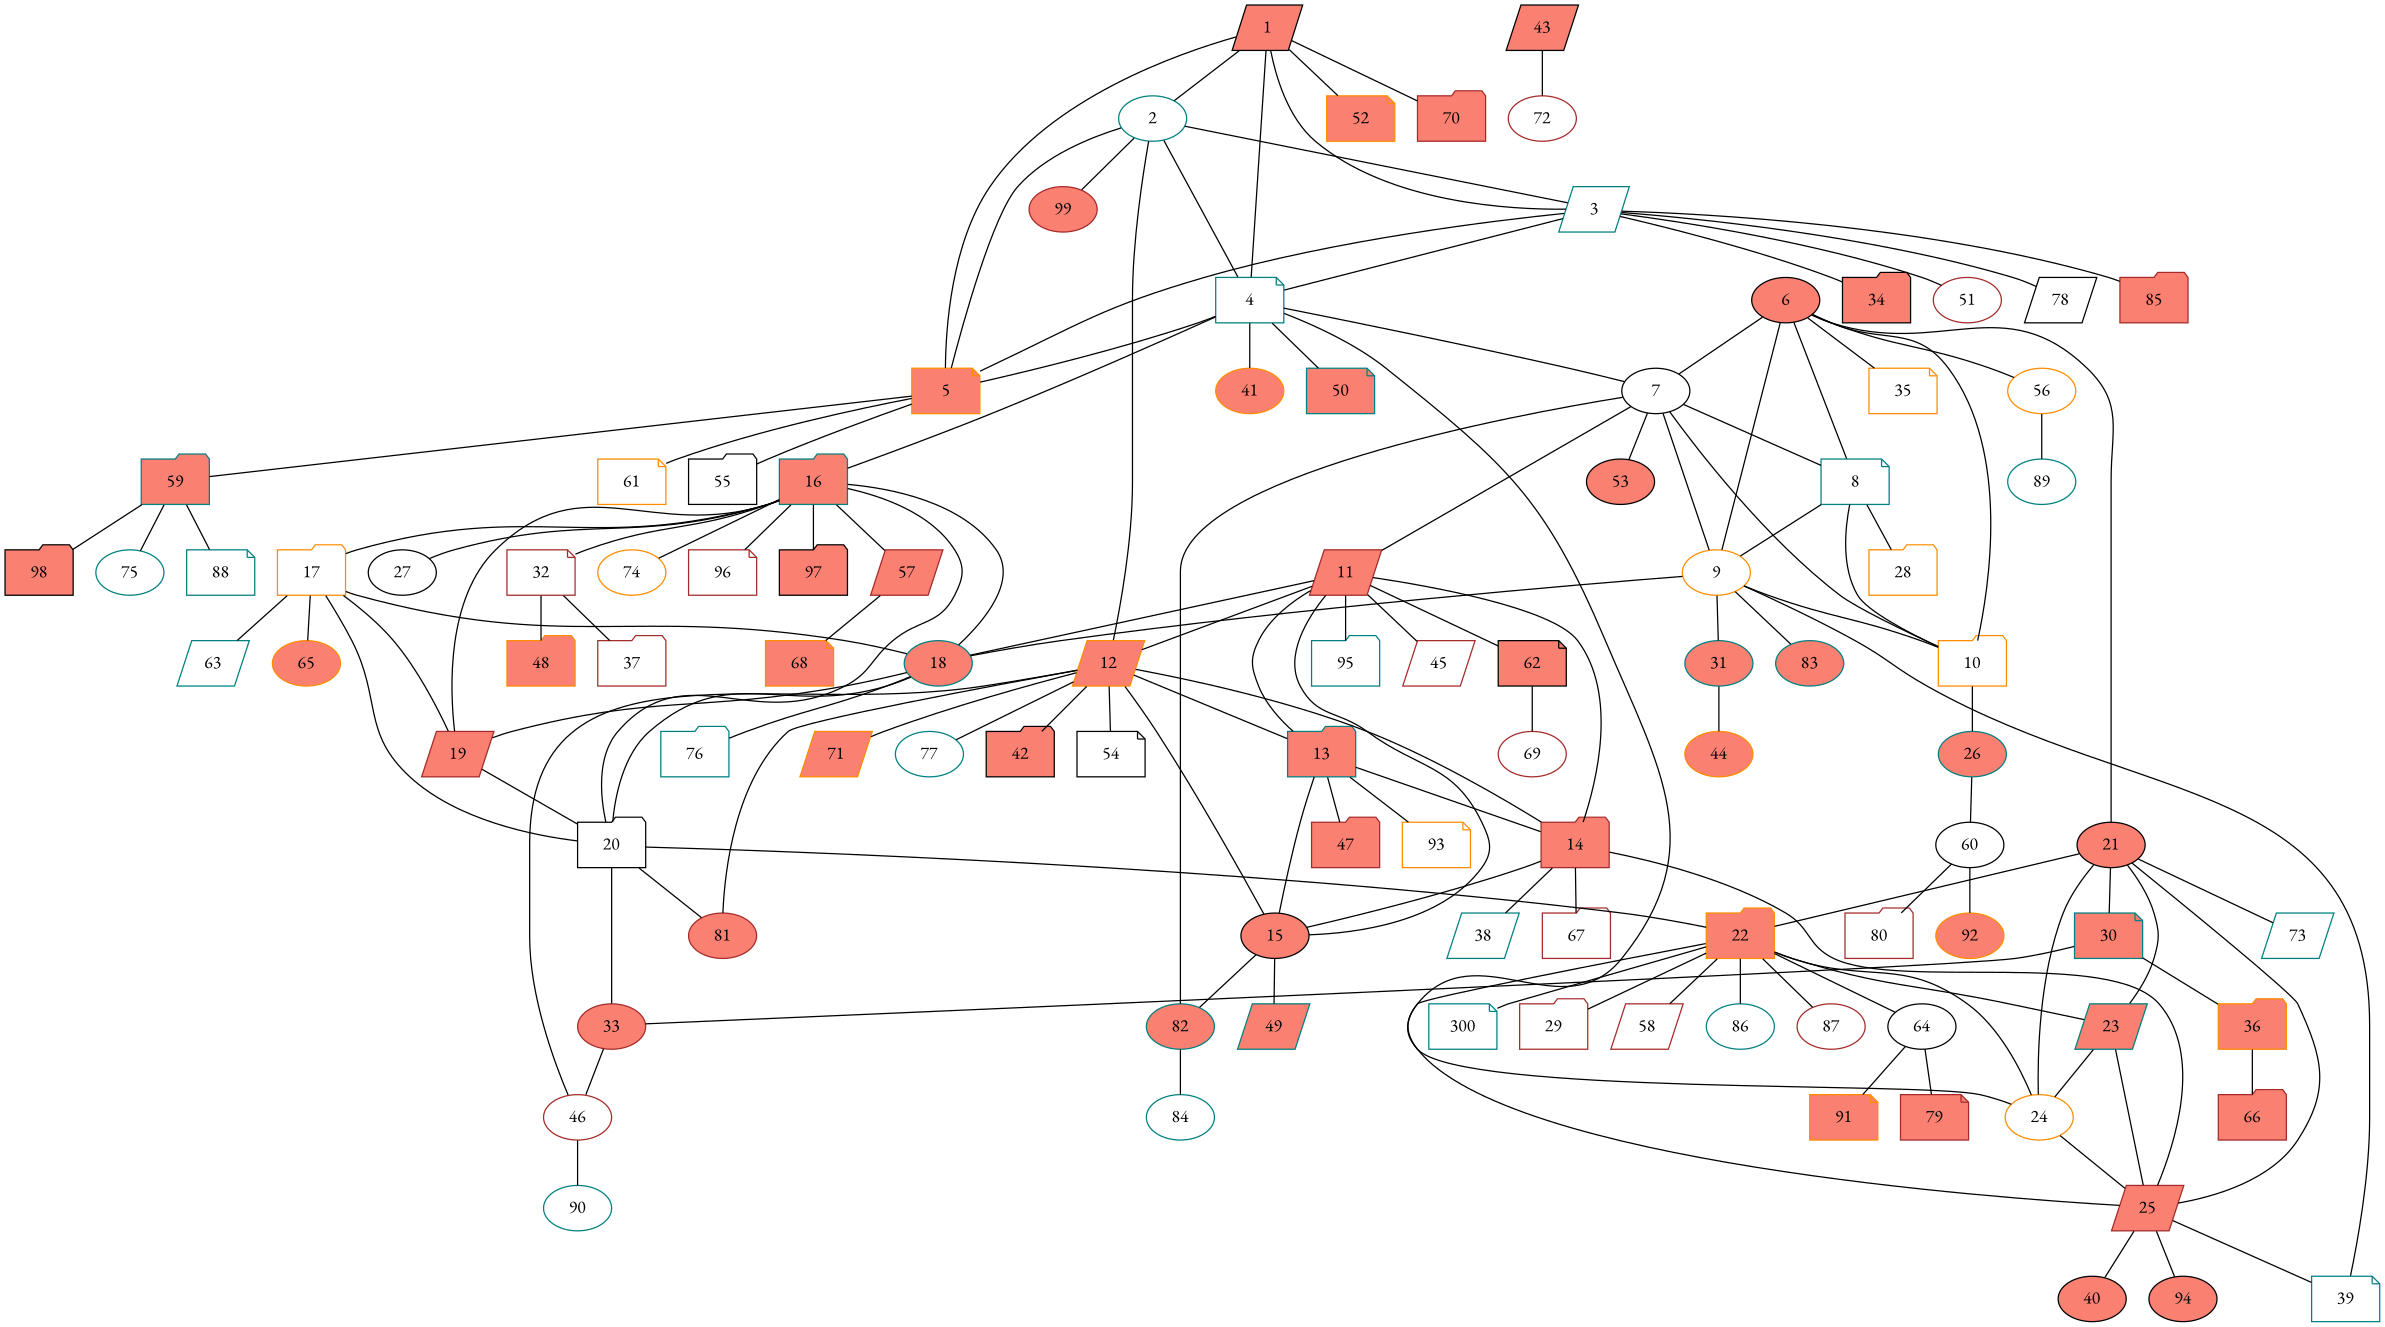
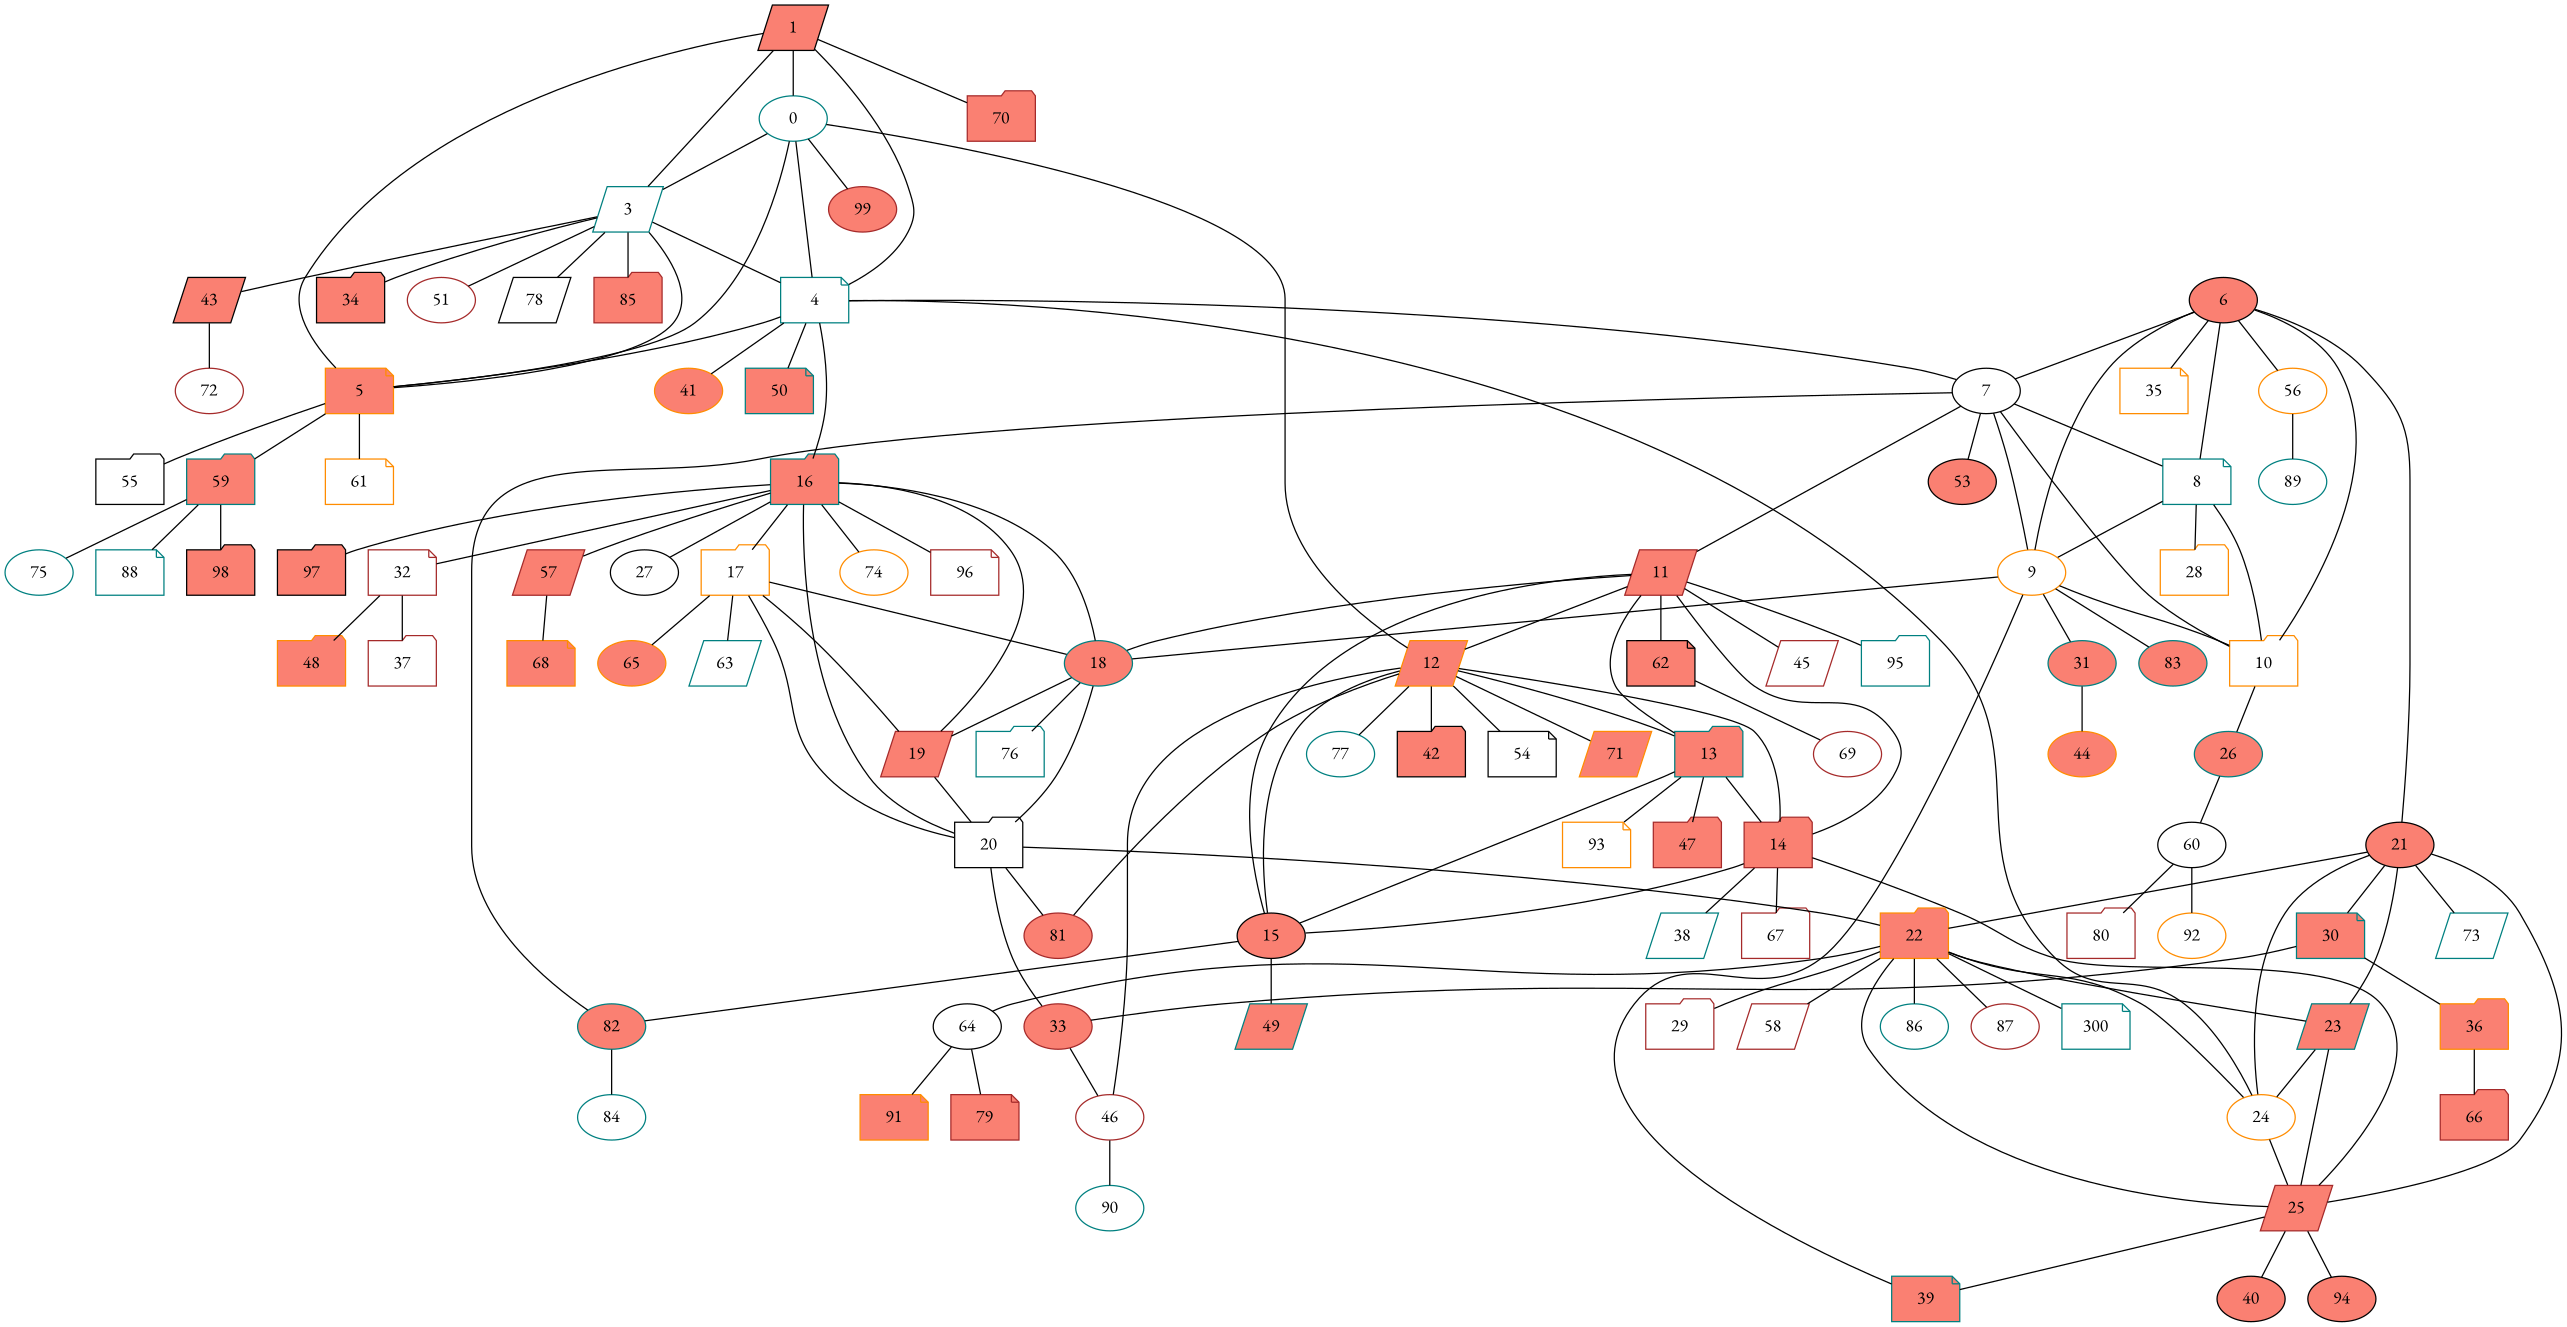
(1153, 119) -> (793, 119)
(1361, 119) -> none
none -> (419, 253)
(1970, 936) -> (2192, 936)
(2346, 1299) -> (1926, 1299)
